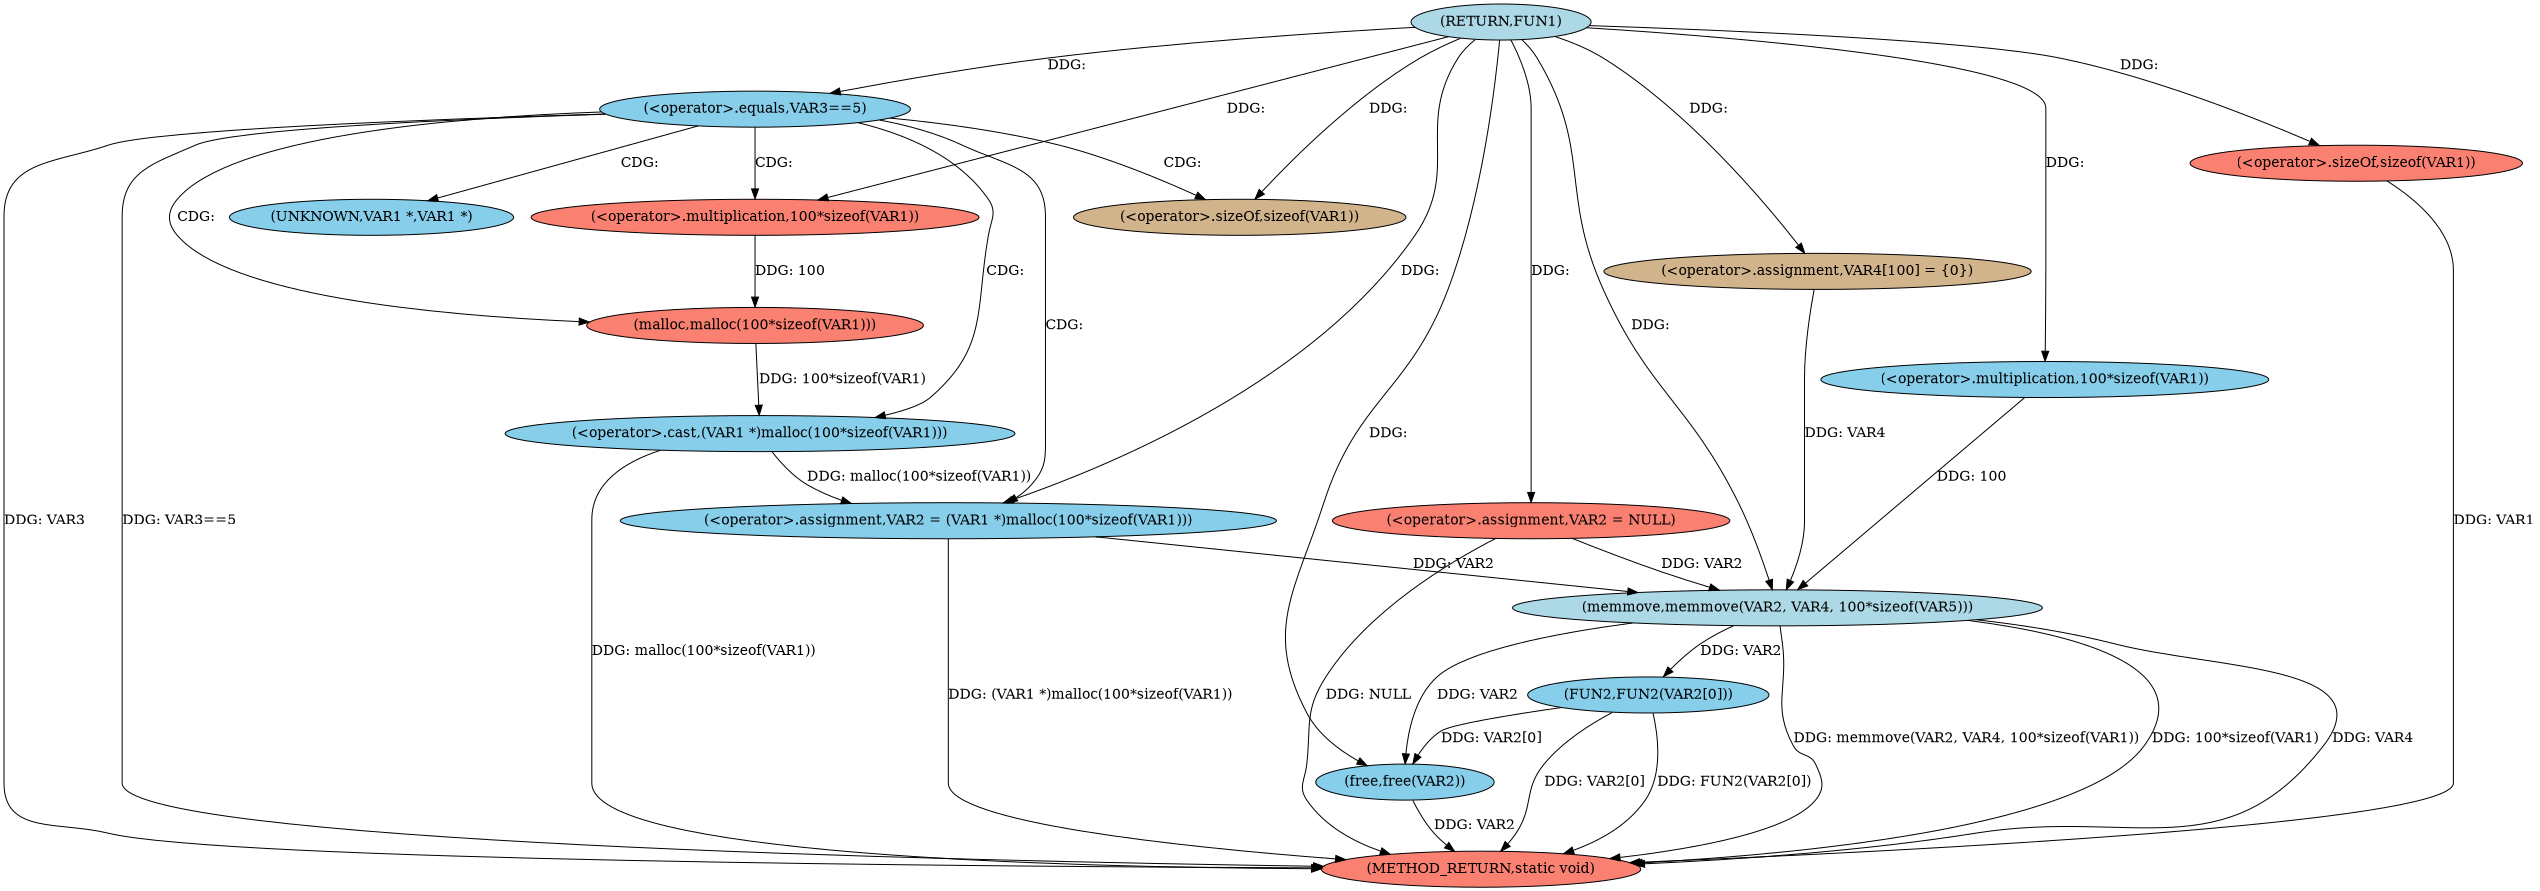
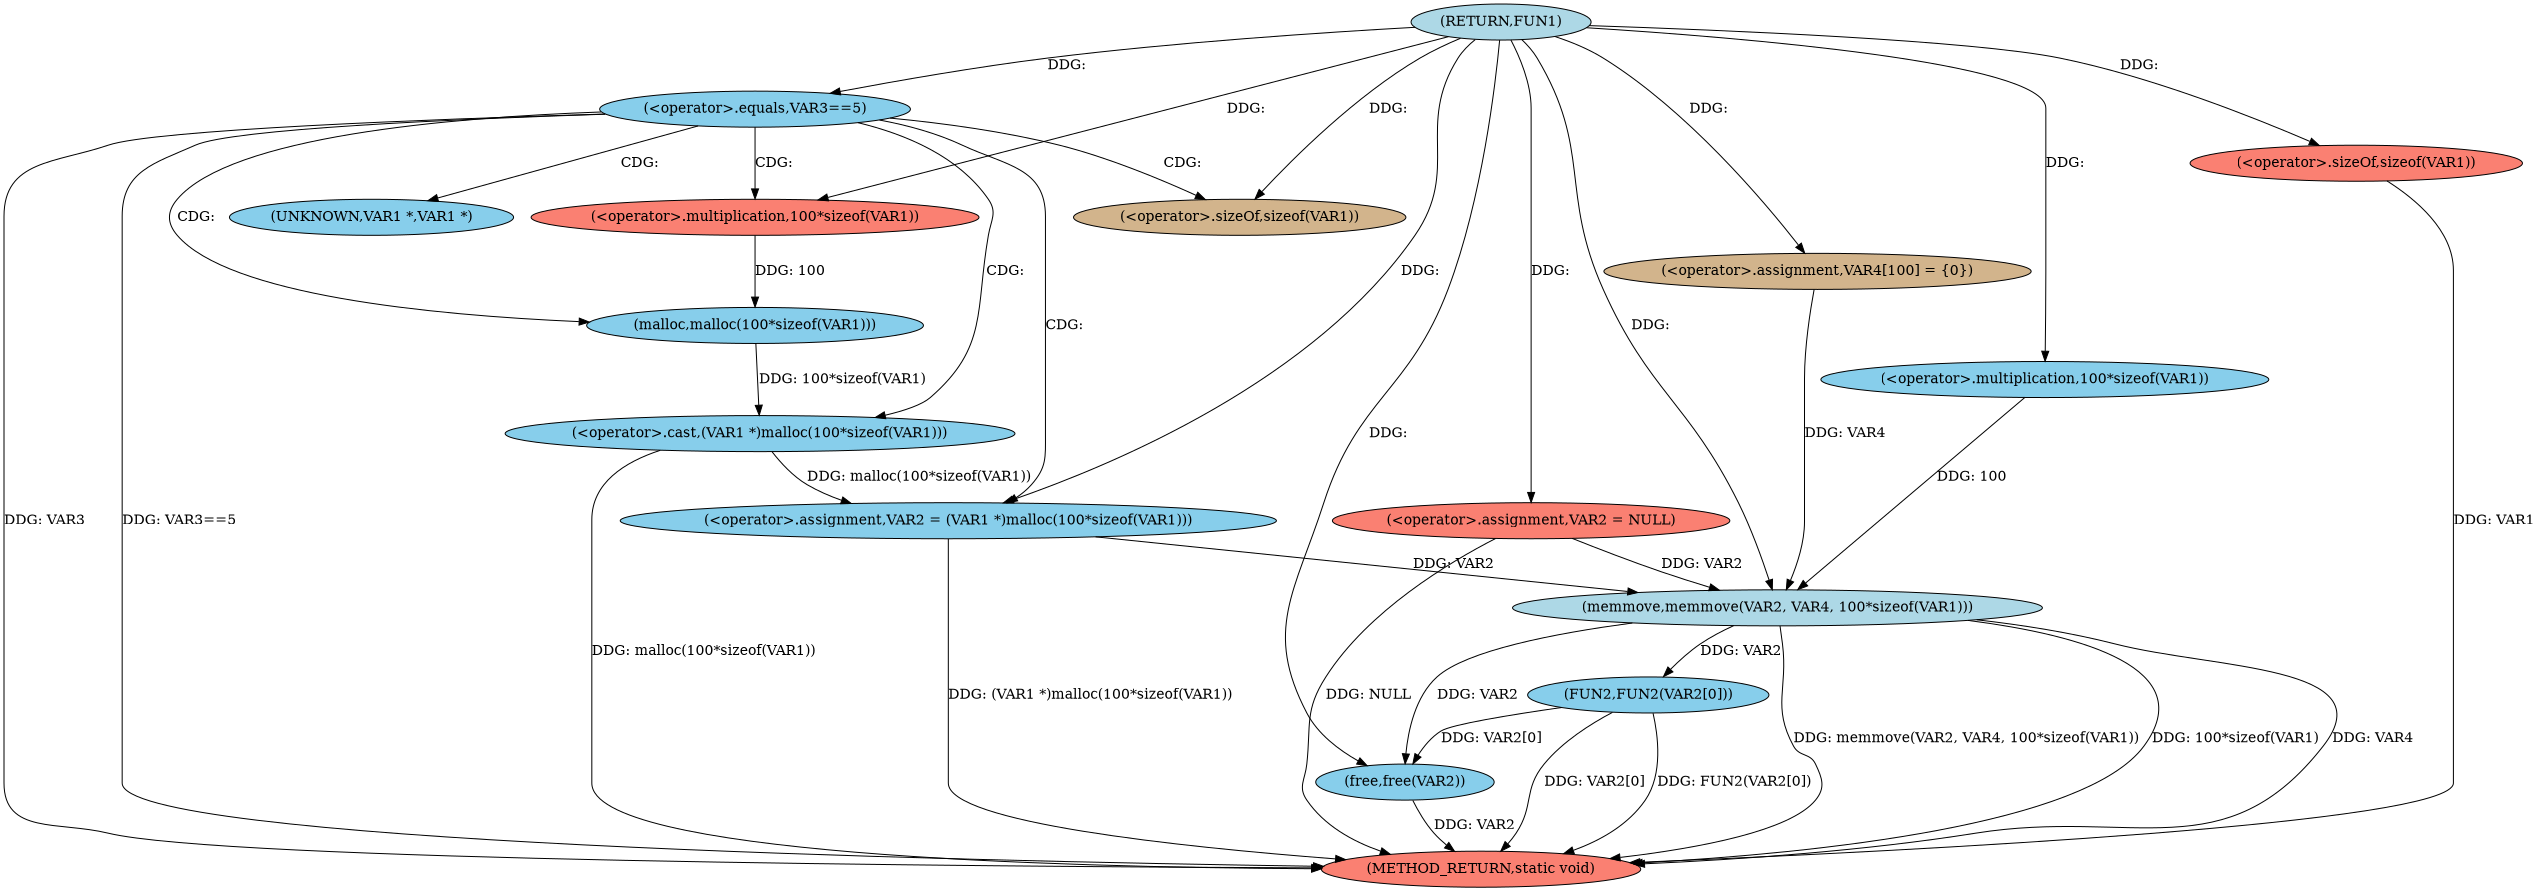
(755, 325) -> (755, 325)
(1777, 608) -> (1777, 608)
